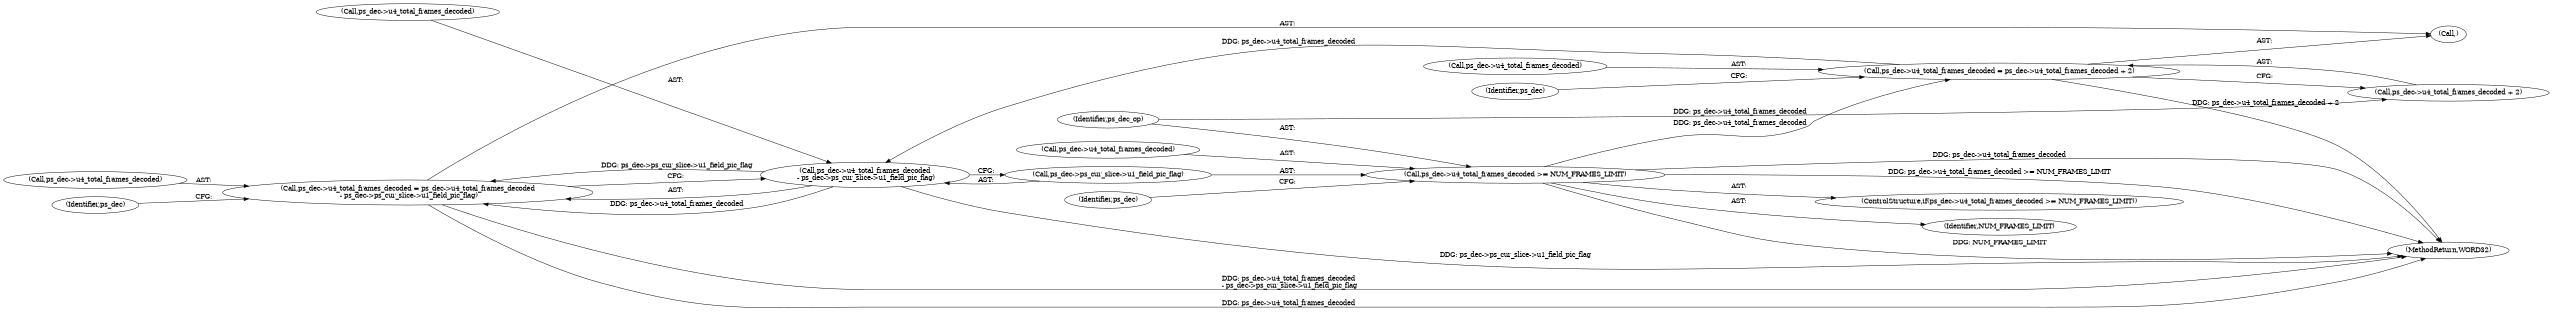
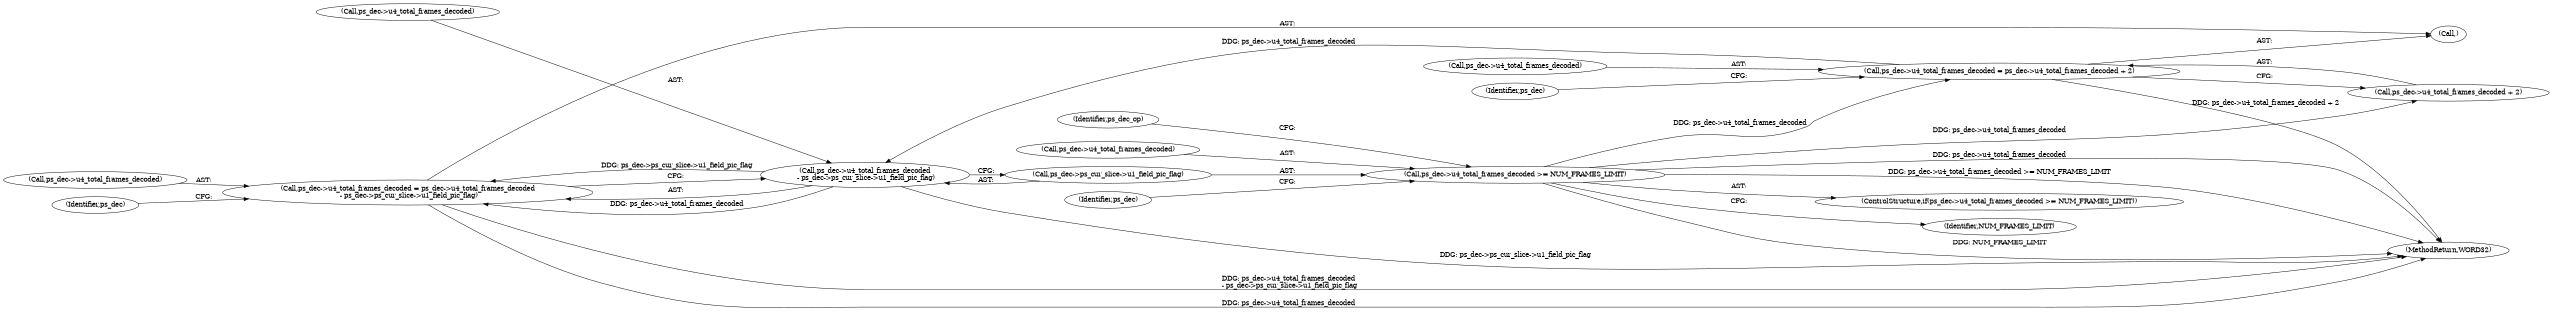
(1771, 115) -> (2002, 141)
(1288, 128) -> (1288, 128)
(1740, 202) -> (1740, 202)
